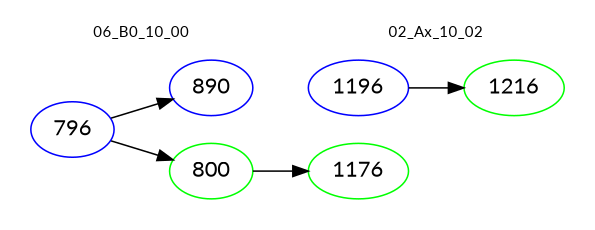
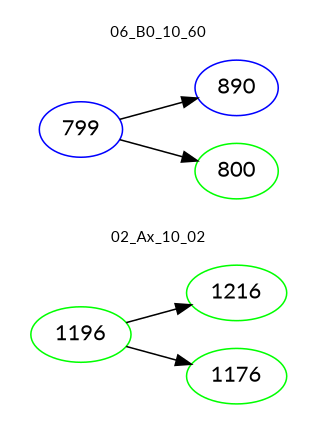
(142, 33) -> (159, 33)
(358, 88) -> (81, 335)
(72, 130) -> (81, 130)
(275, 171) -> (151, 353)
